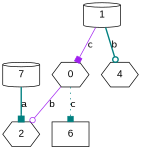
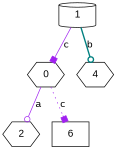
(21, 75) -> none
(71, 101) -> (57, 101)
(52, 104) -> (38, 104)
